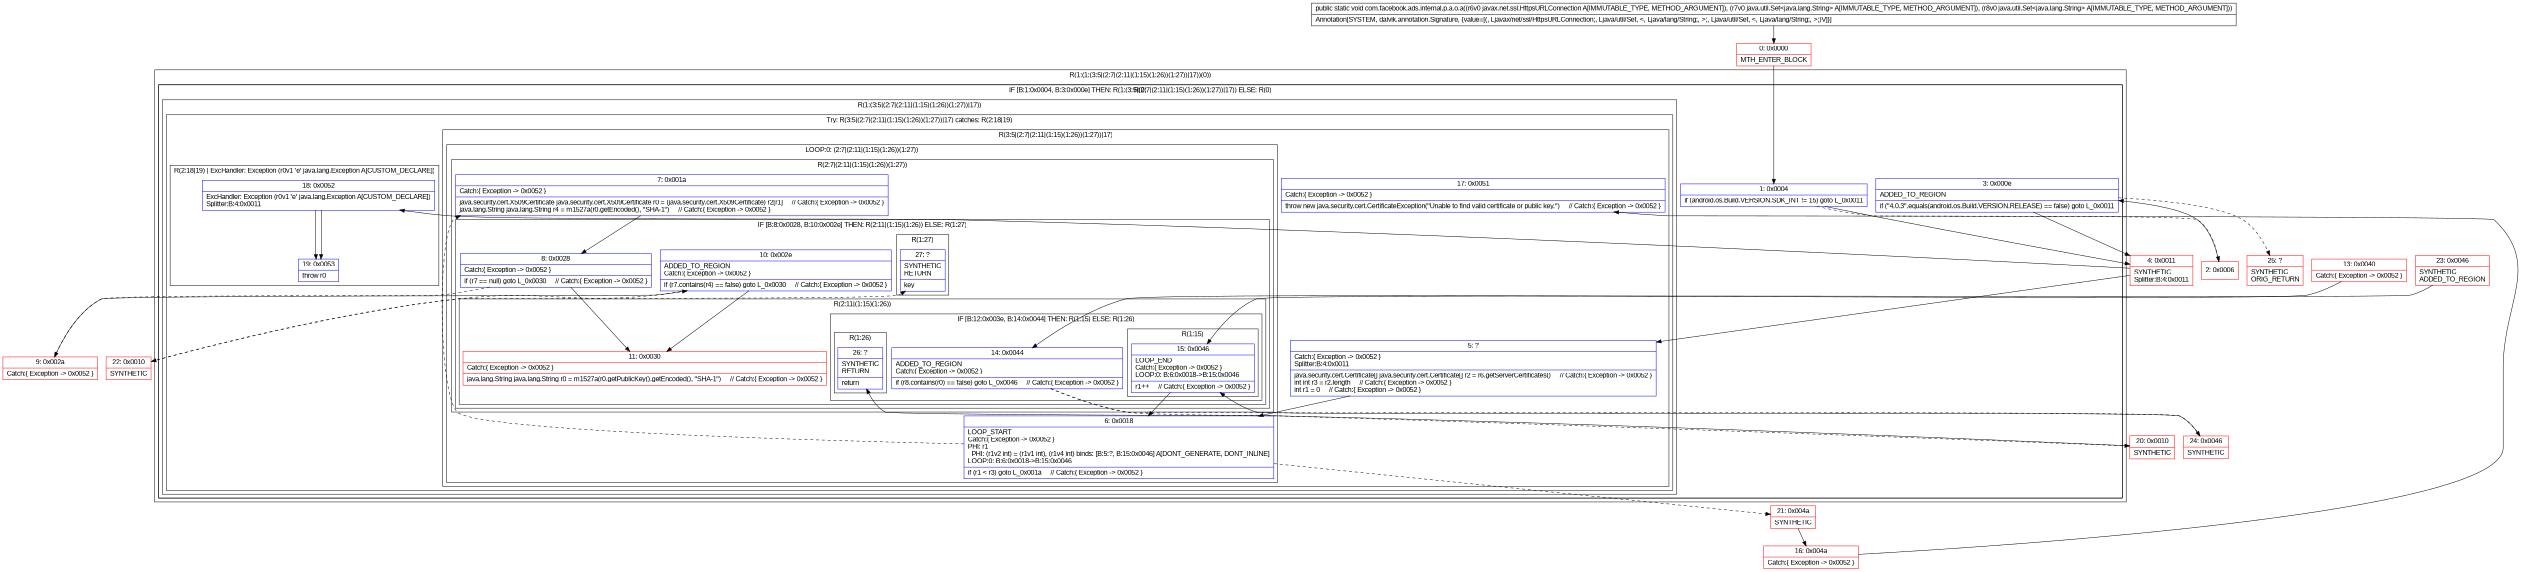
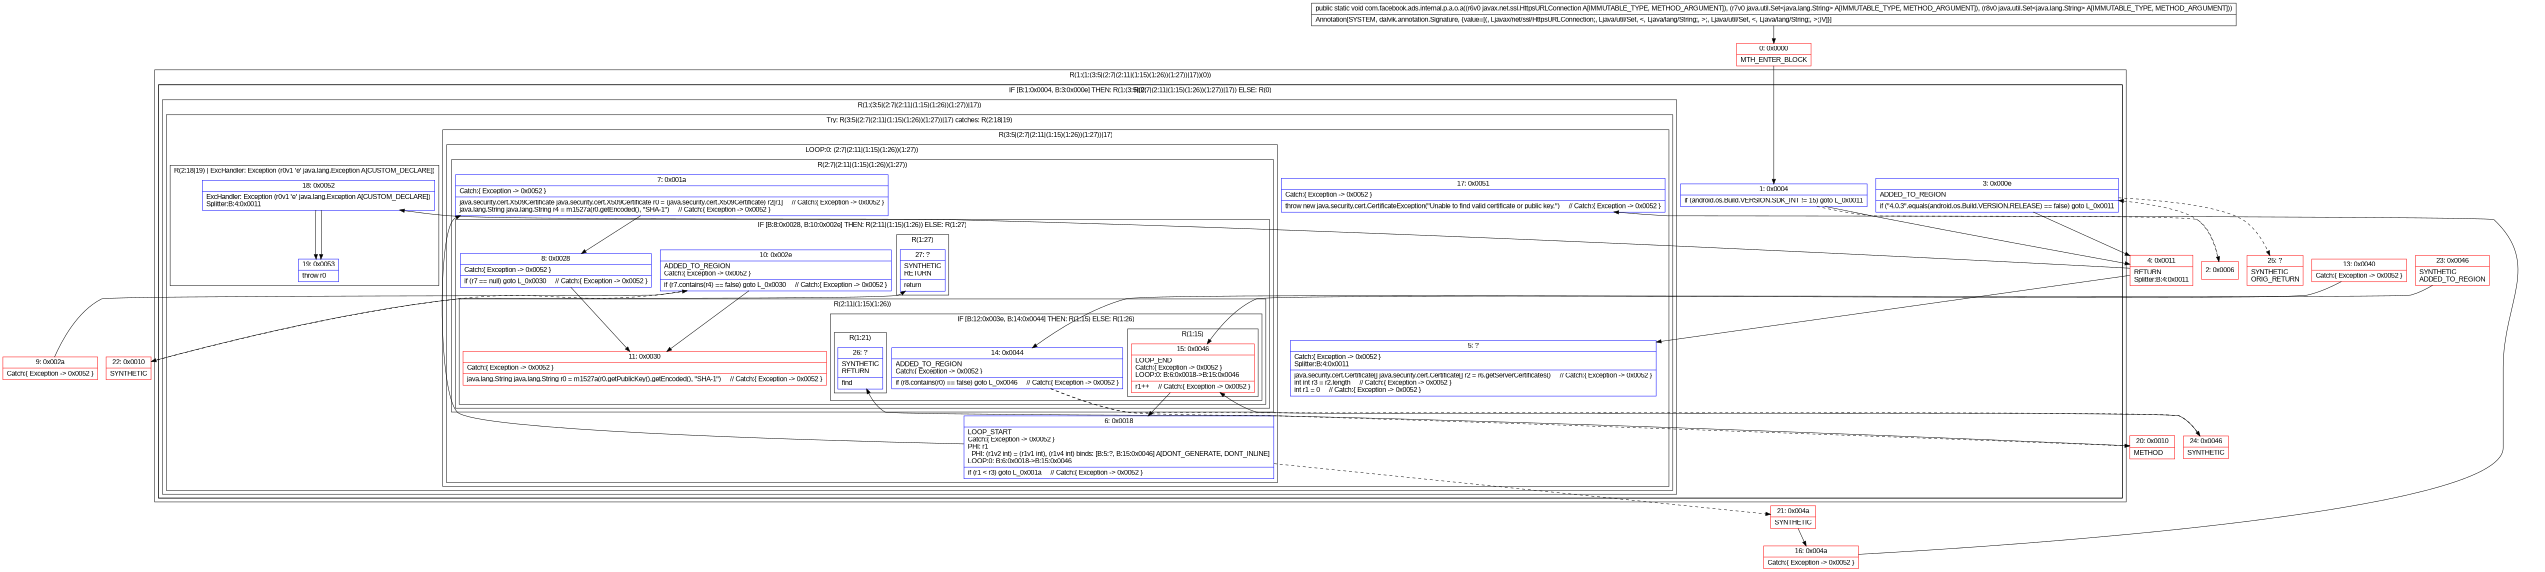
(2185, 213) -> (2185, 213)
(2153, 272) -> (2148, 272)
(909, 285) -> (913, 285)
(260, 296) -> none
(523, 298) -> (523, 298)
(860, 338) -> (860, 338)
(1193, 368) -> (1193, 368)
(850, 383) -> (847, 383)
(1307, 405) -> none
(610, 431) -> (610, 431)
(2152, 453) -> (2148, 453)
